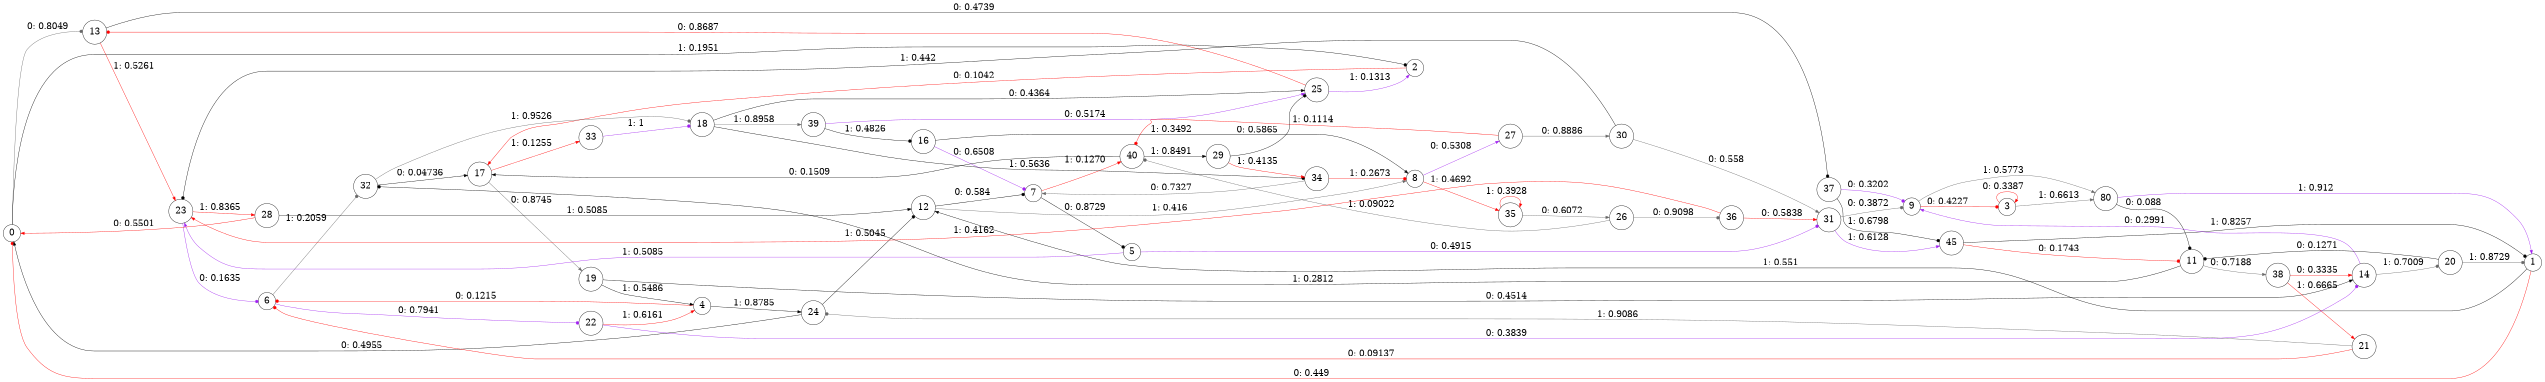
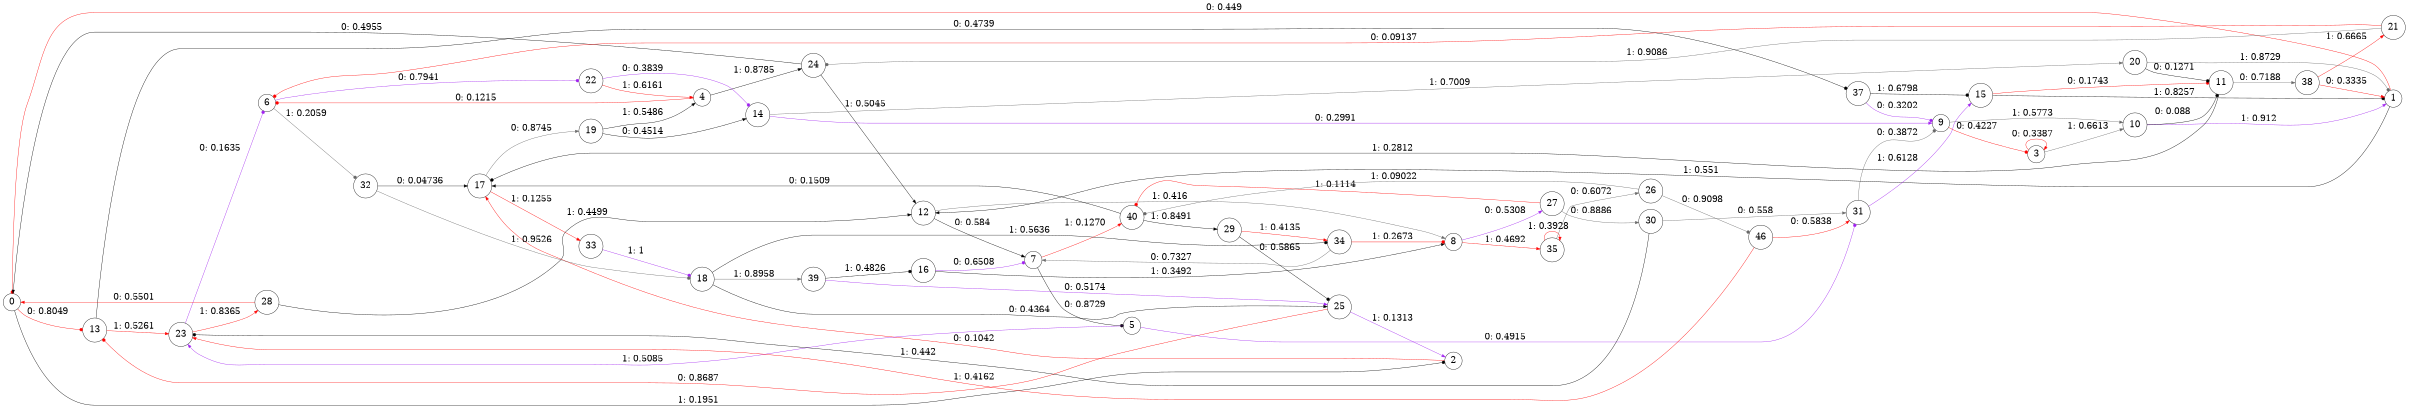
(17, 108) -> (47, 324)
(2106, 199) -> (2135, 125)
(978, 200) -> (977, 238)
(591, 211) -> (591, 213)
(1732, 218) -> (1761, 237)
(1951, 243) -> (1981, 95)
(867, 261) -> (867, 138)
(2406, 272) -> (1445, 89)
(2319, 275) -> (2350, 91)
(1276, 285) -> (1369, 153)
